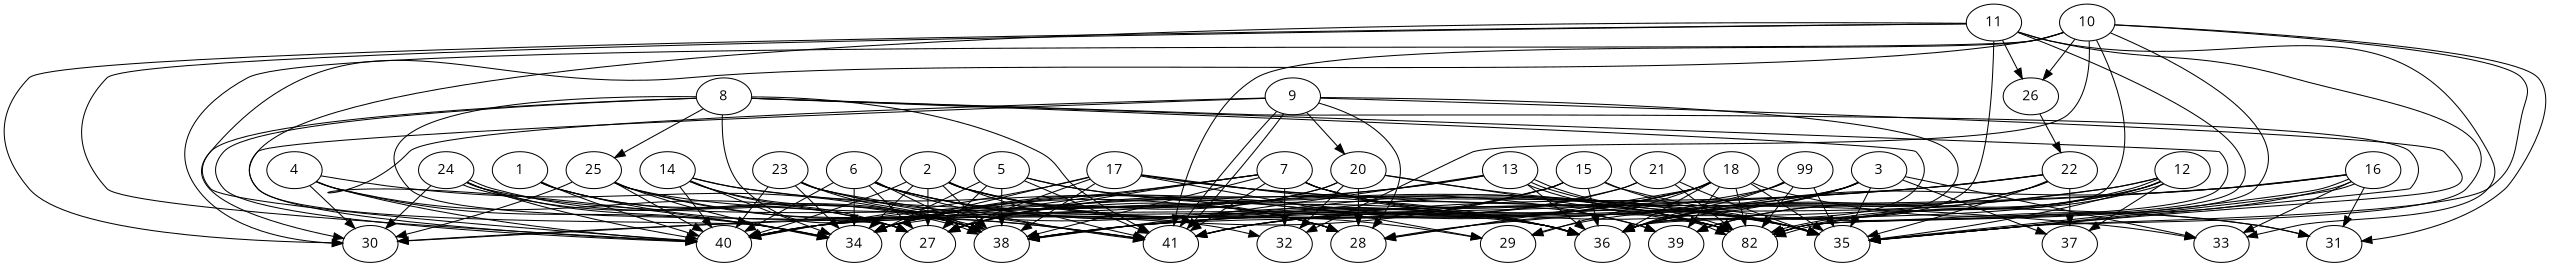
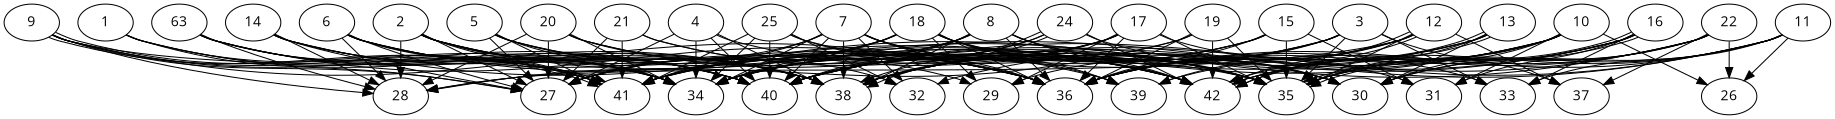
(1322, 129) -> (281, 68)
(2049, 130) -> (1729, 57)
(664, 131) -> (849, 59)
(780, 170) -> (179, 23)
(1805, 170) -> (1213, 23)
(1750, 244) -> (1213, 96)
